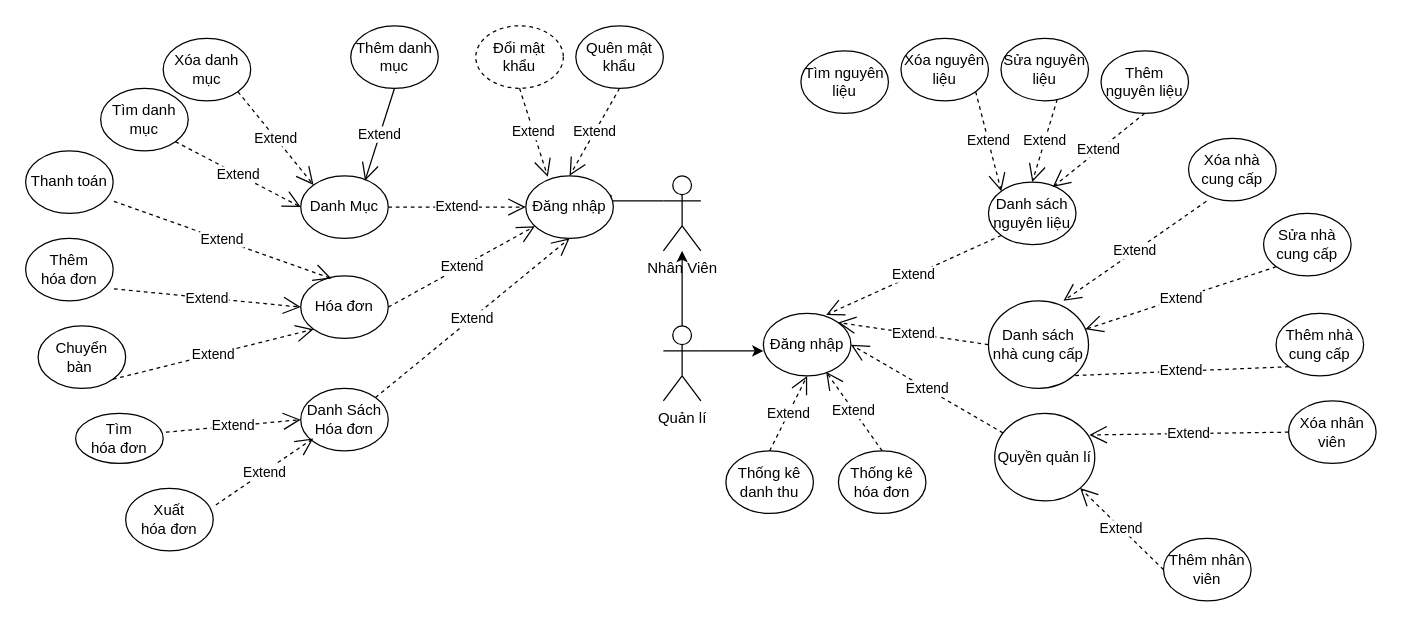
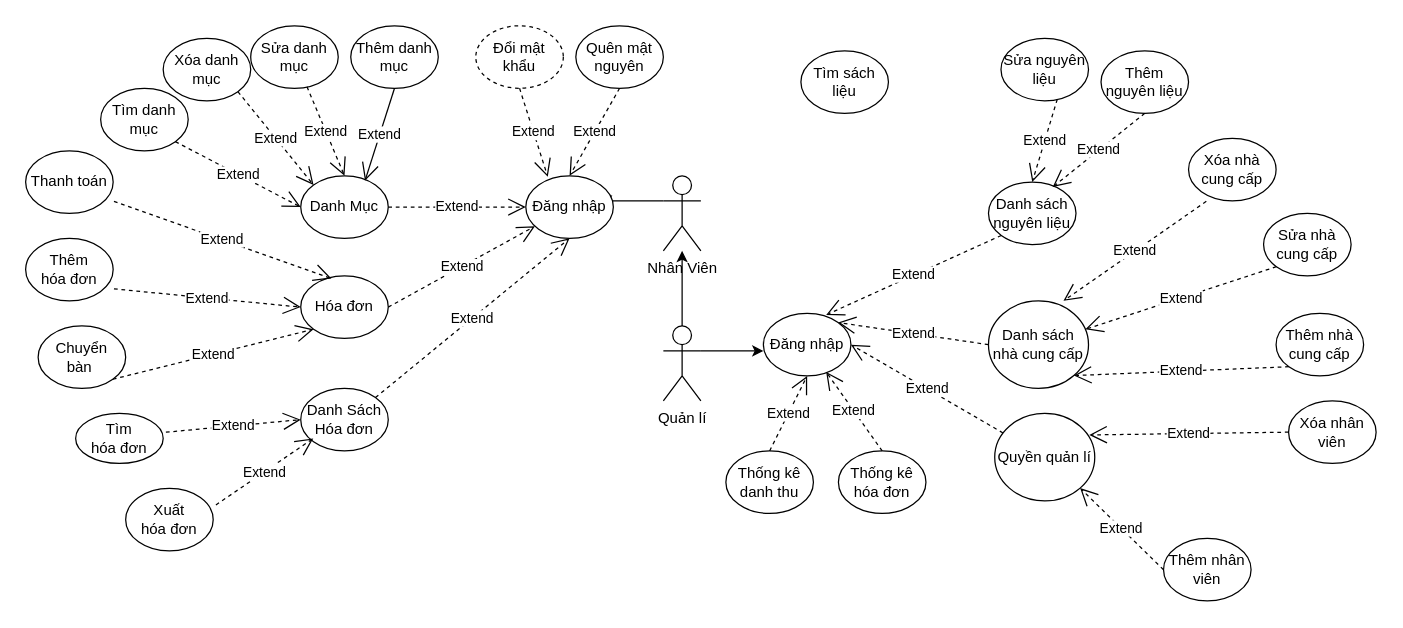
none -> (294, 57)
(619, 57) -> (619, 57)
(944, 69) -> none
(844, 82) -> (844, 82)
none -> (325, 129)
(988, 140) -> none
(1078, 375) -> (1079, 375)
